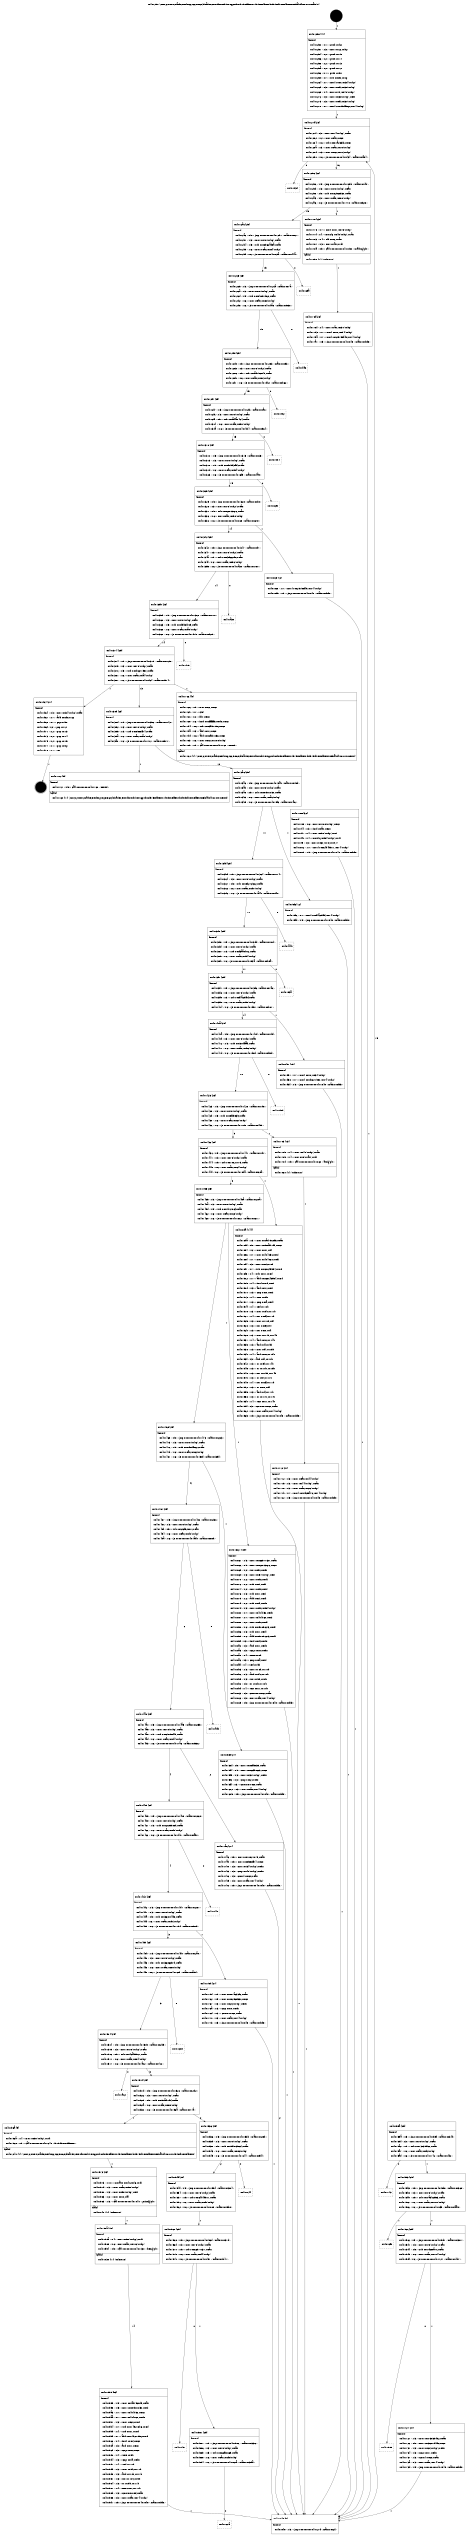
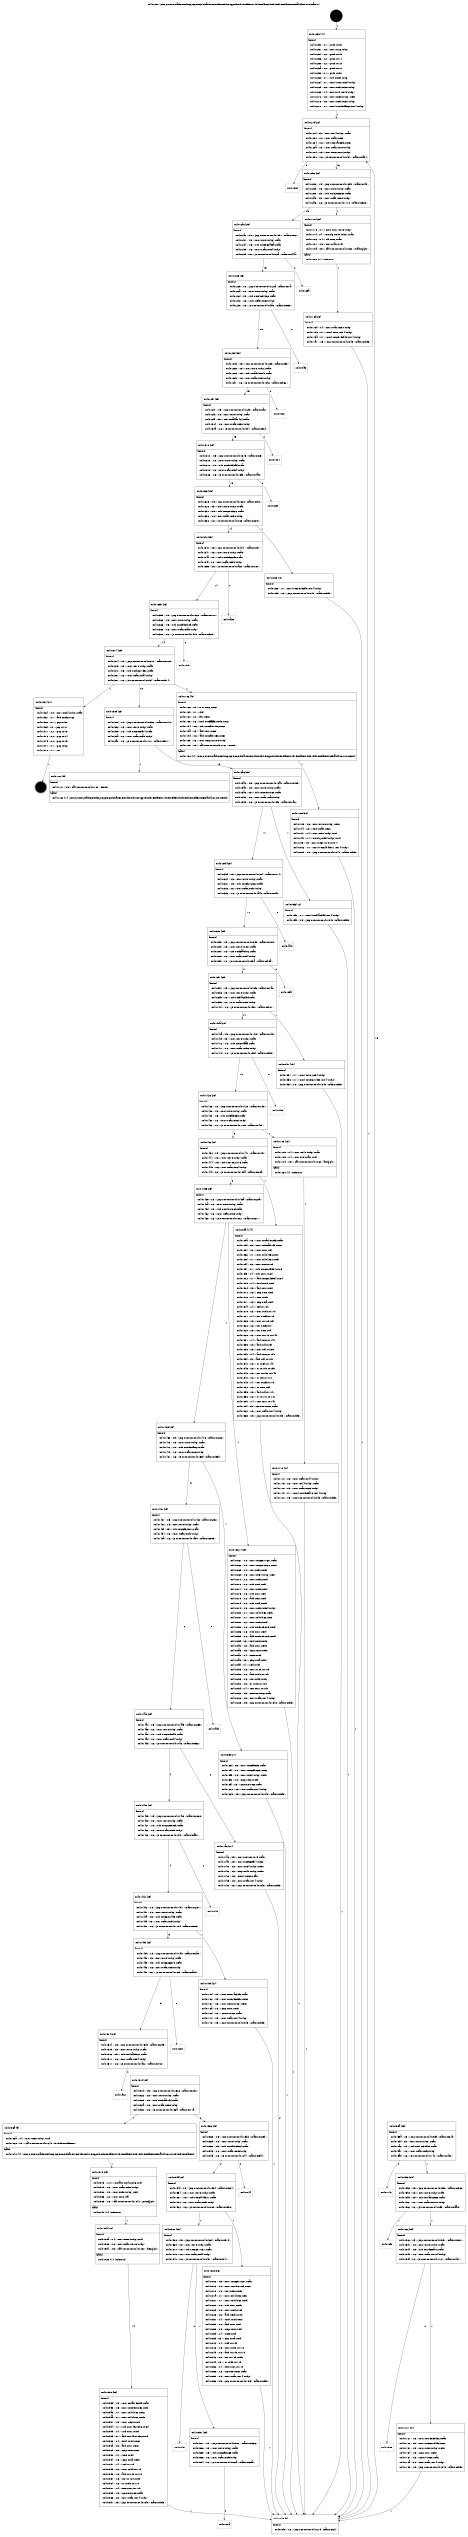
none -> (310, 783)
(148, 2071) -> none
none -> (236, 2326)
